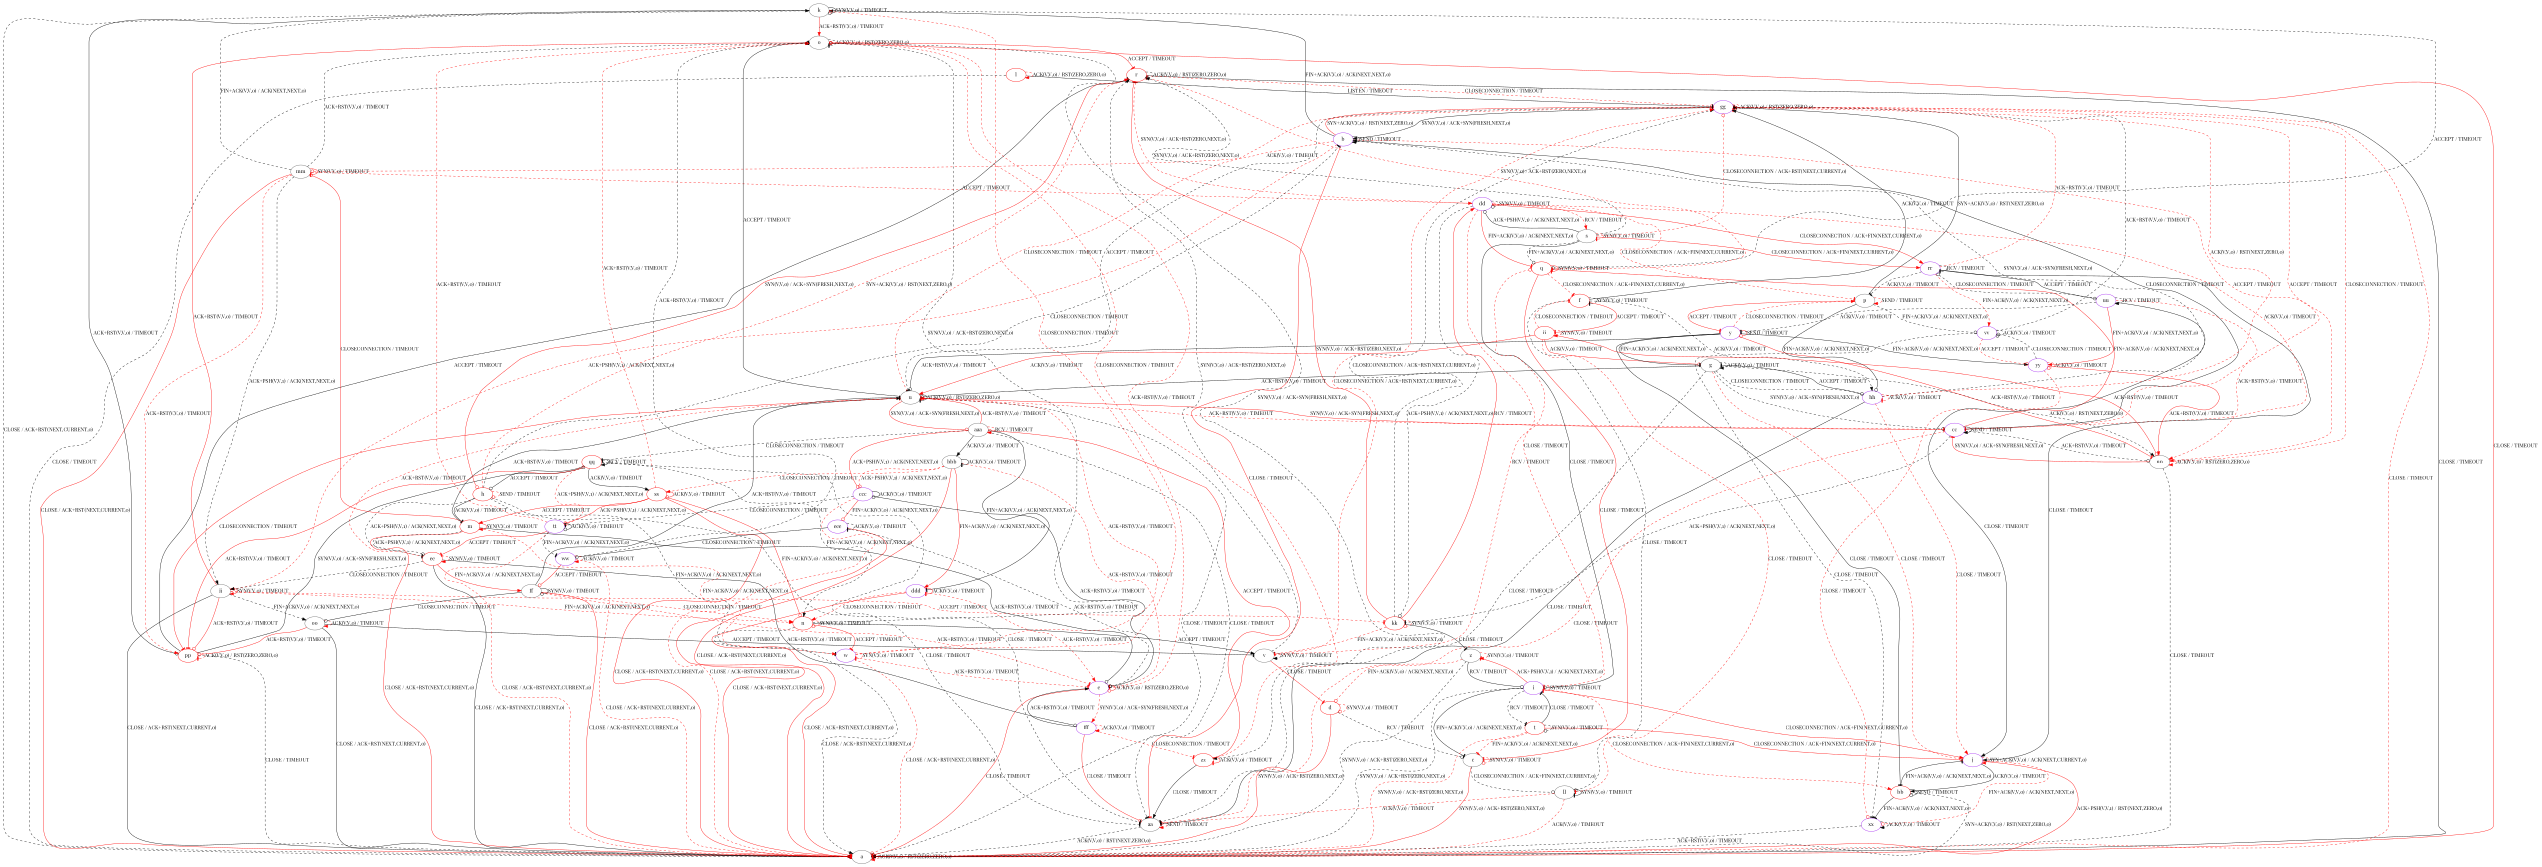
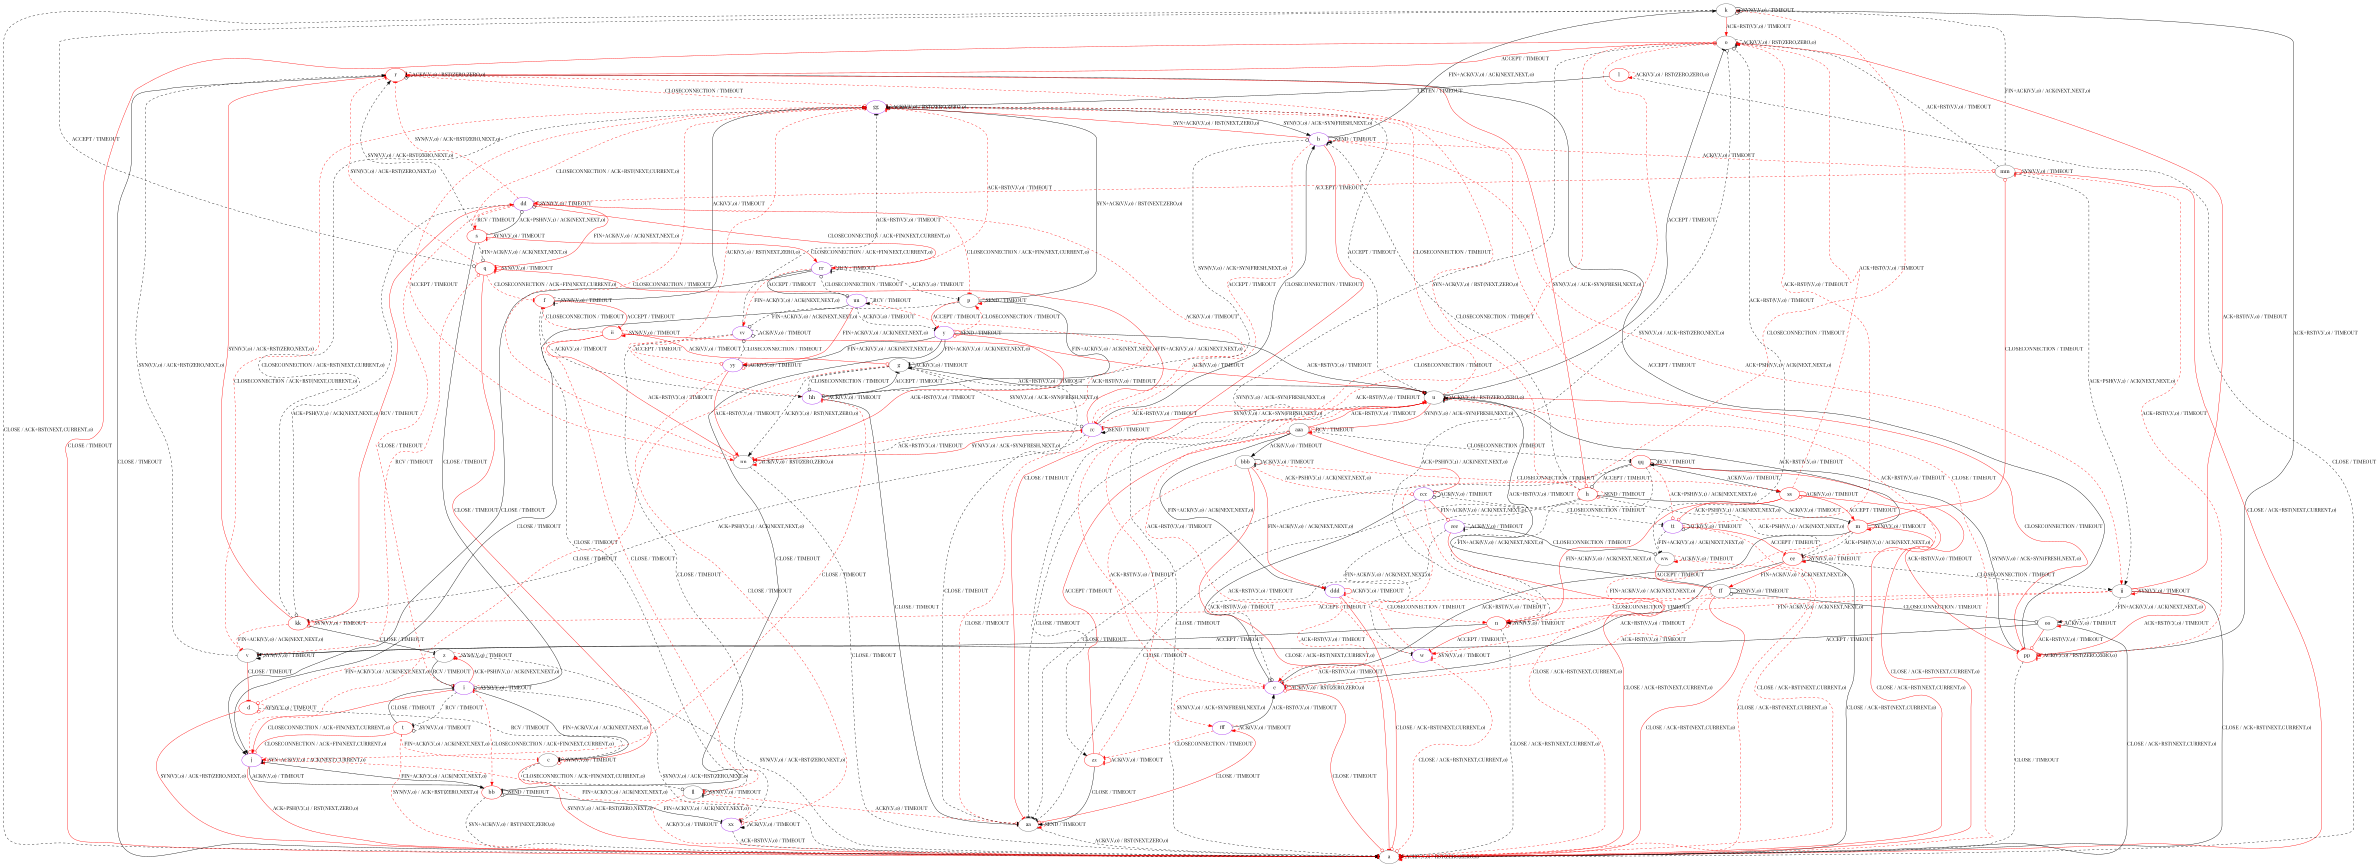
(1587, 236) -> (477, 236)
(566, 559) -> (1665, 559)
(750, 582) -> (1531, 651)
